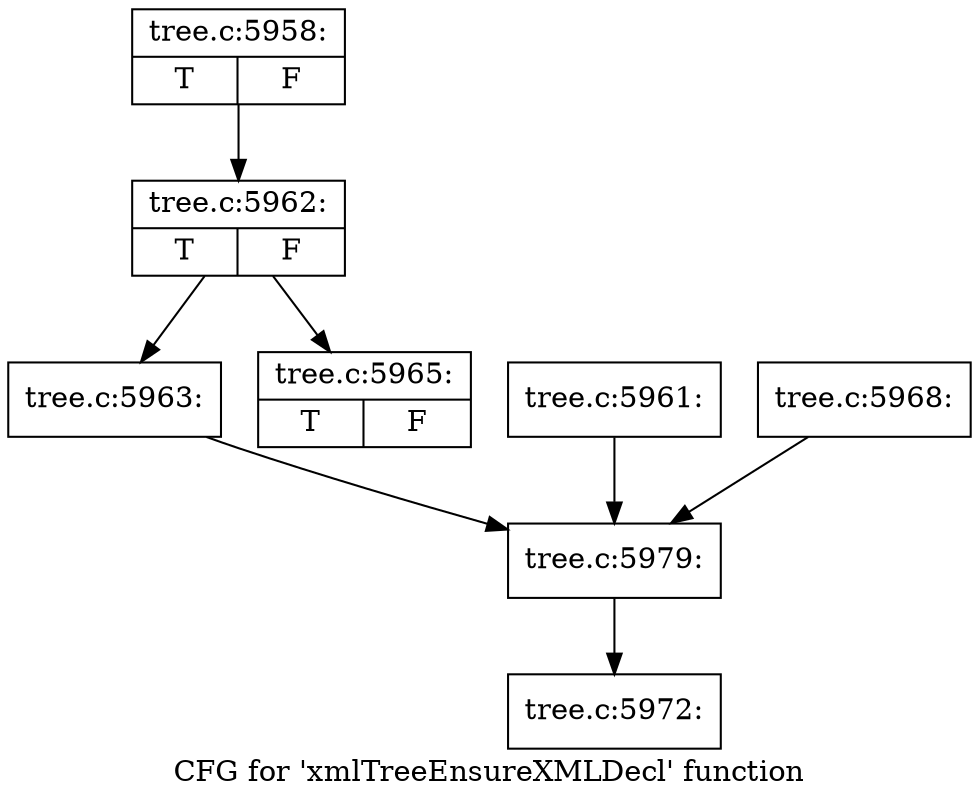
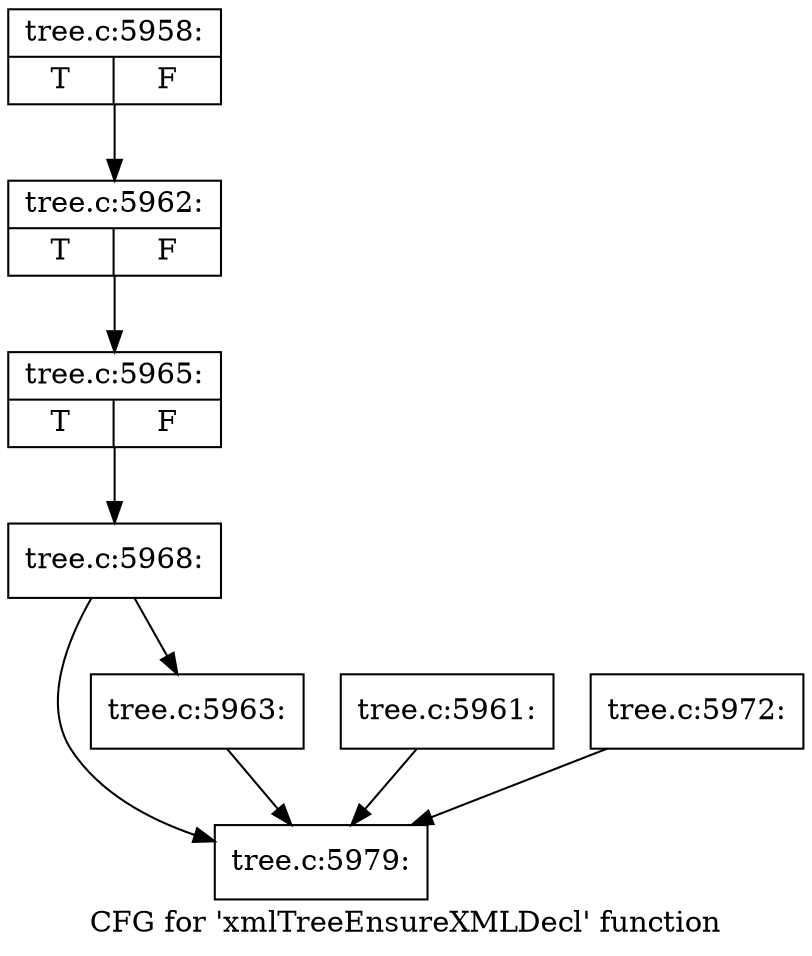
(179, 311) -> (151, 627)
none -> (115, 475)
(614, 626) -> (519, 783)
